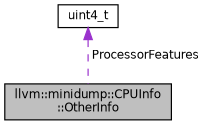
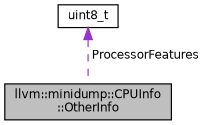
(88, 16) -> (88, 16)
